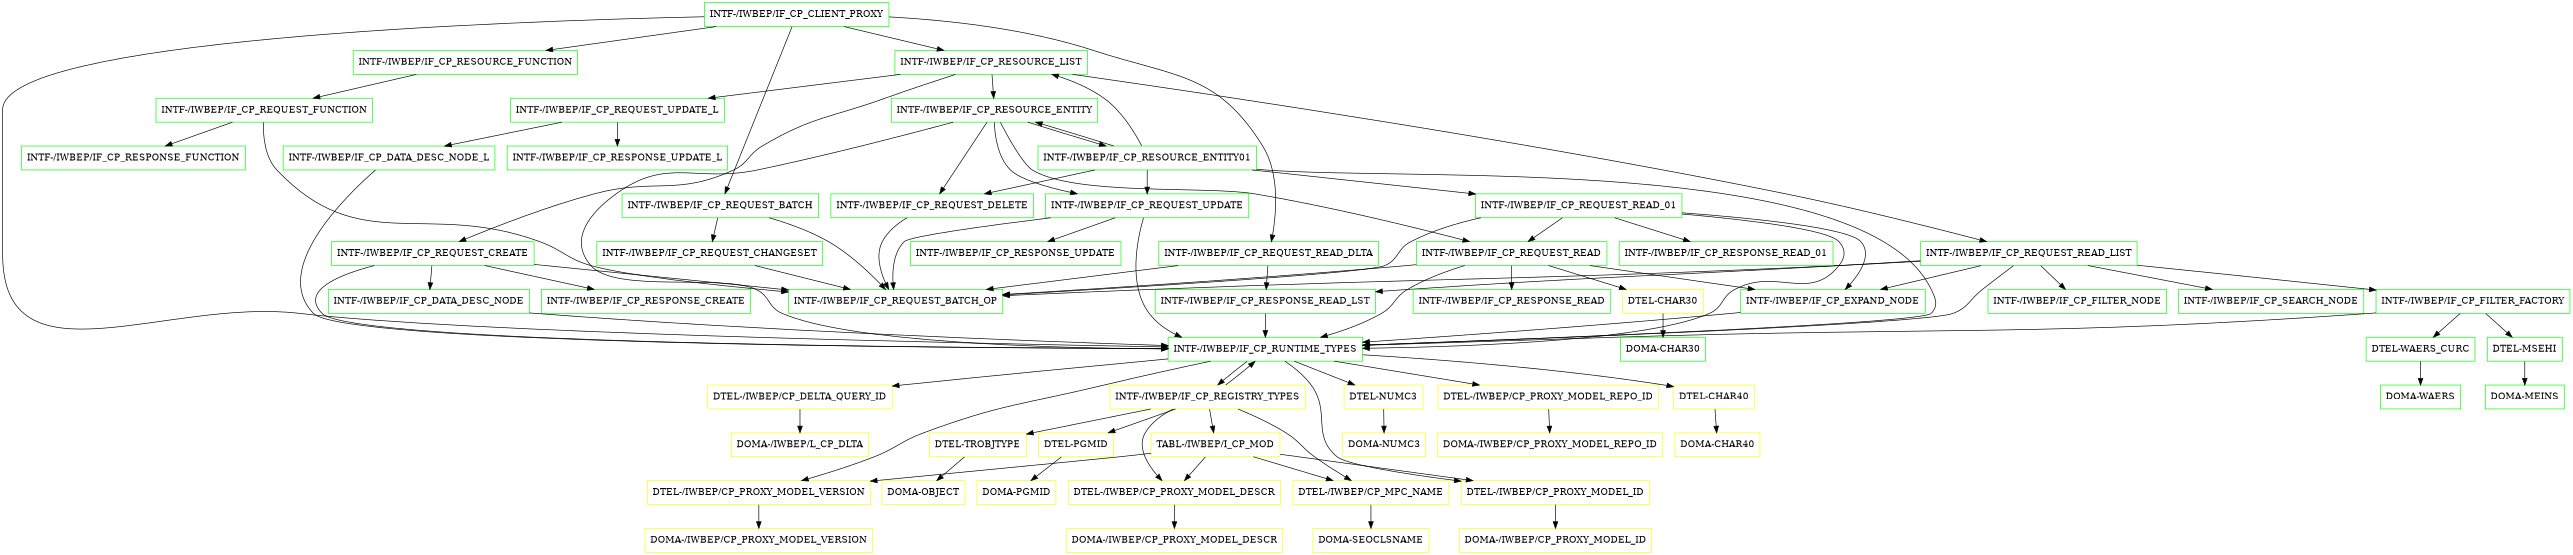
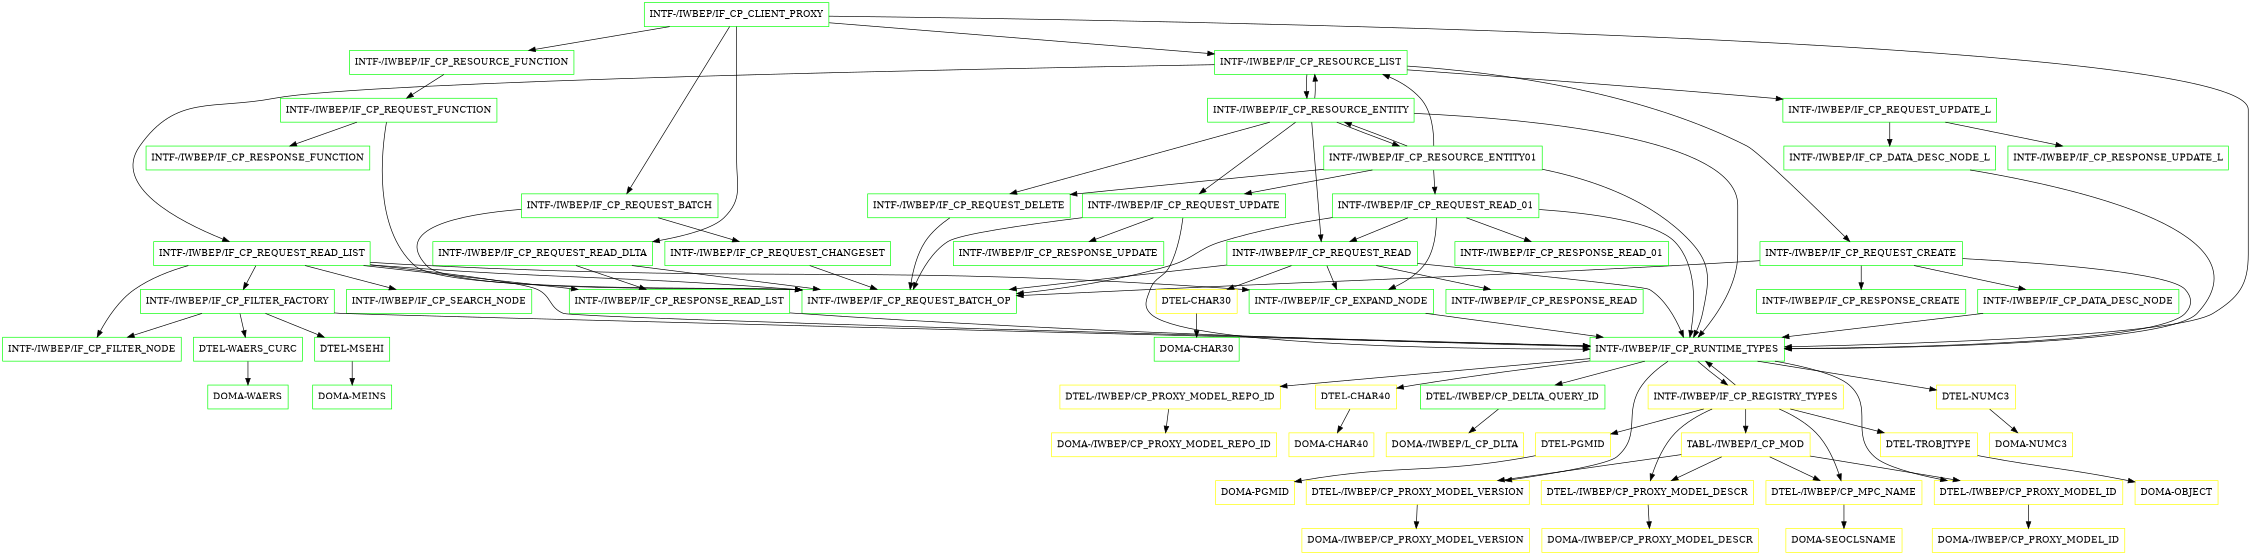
none -> (1315, 90)
none -> (168, 324)
(800, 397) -> (1513, 397)
